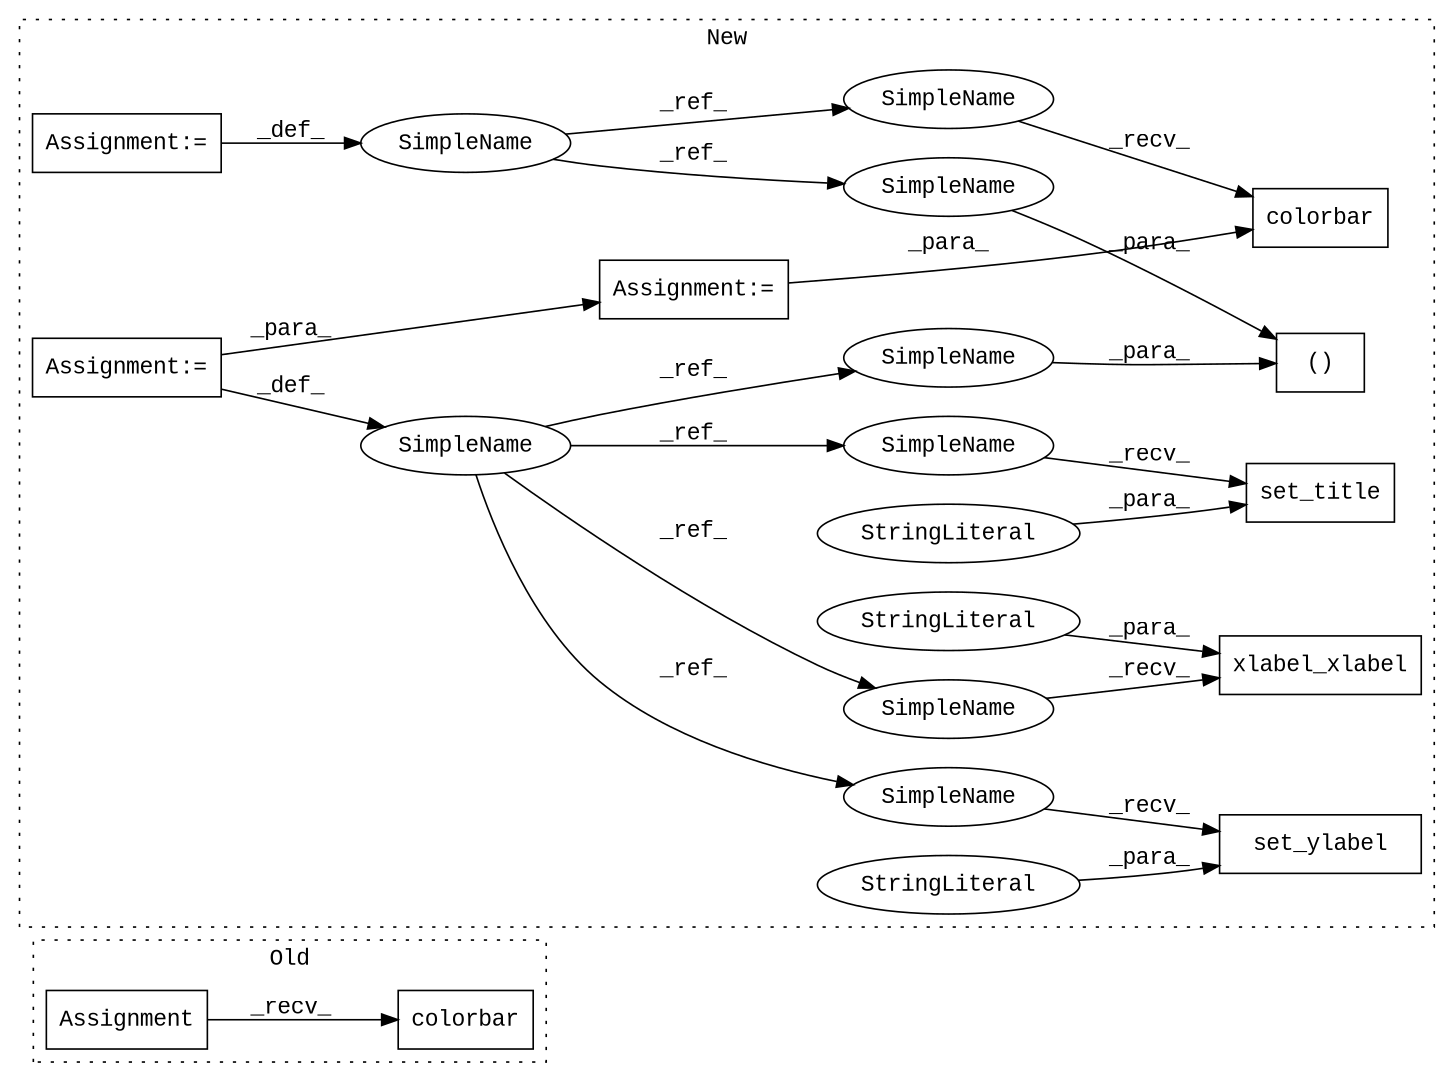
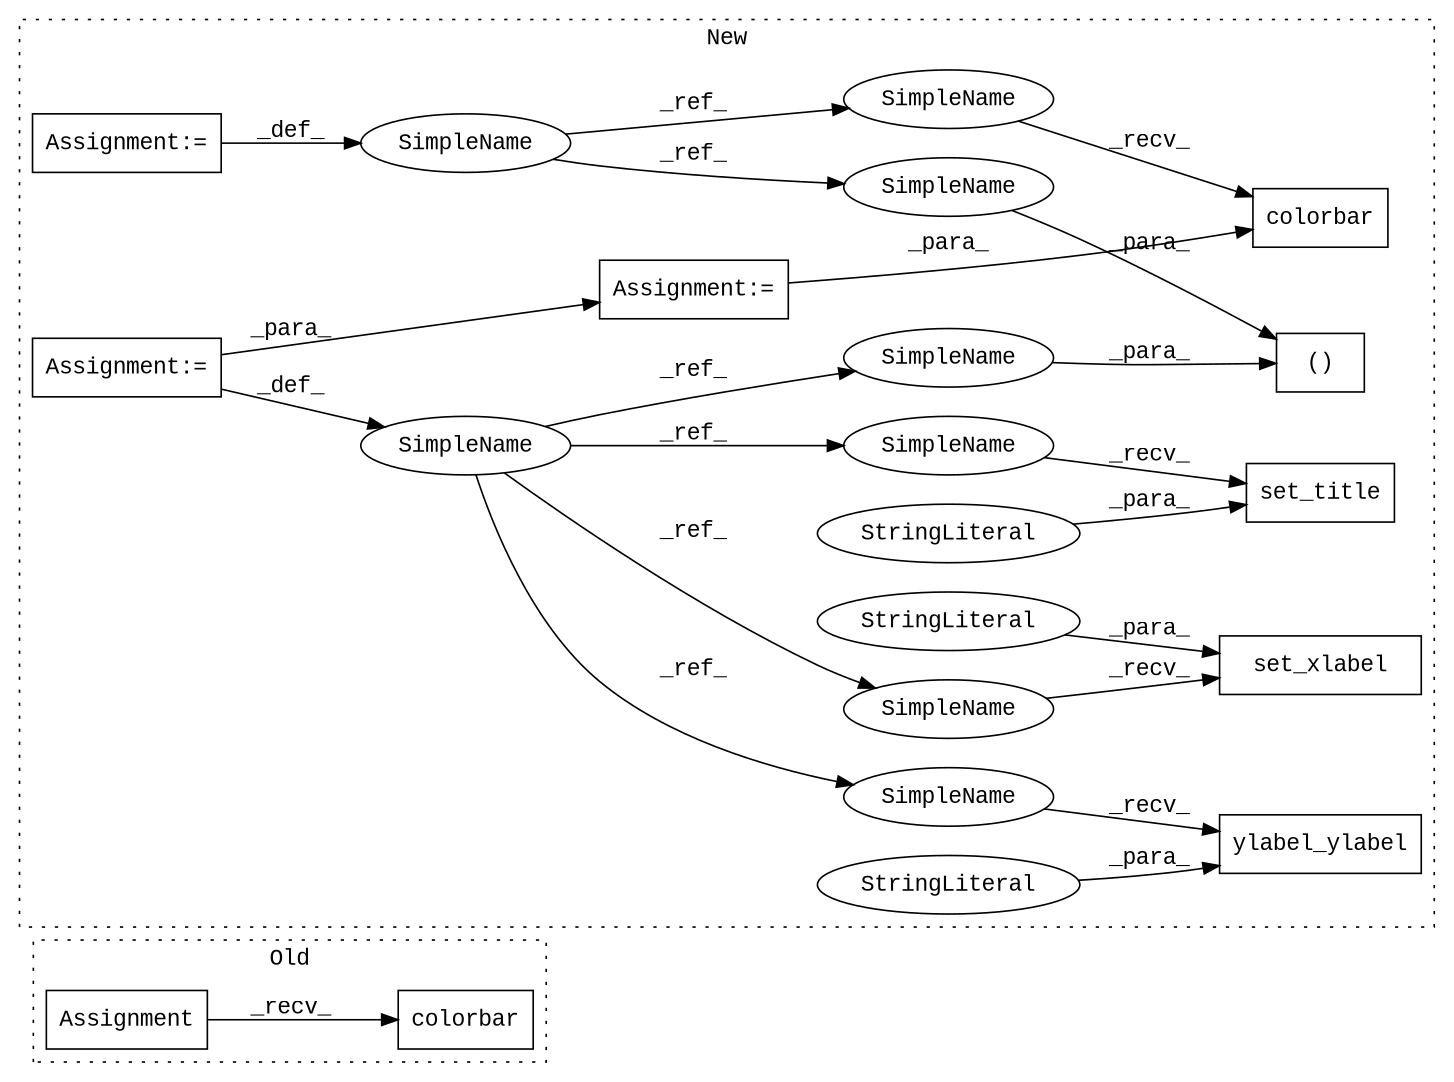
(1320, 665) -> (1320, 665)
(1320, 844) -> (1320, 844)
